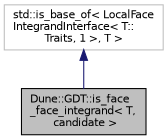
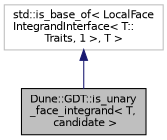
(84, 112) -> (84, 112)
